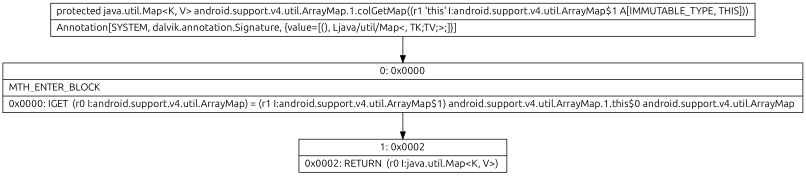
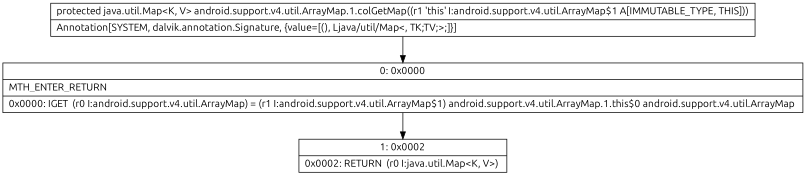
(54, 87) -> (58, 87)
